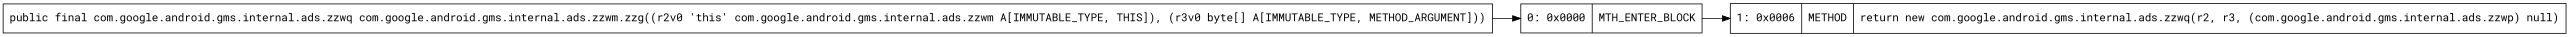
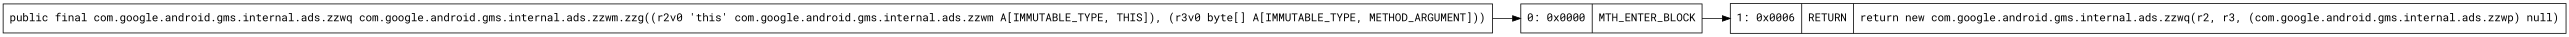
(1828, 18) -> (1828, 18)
